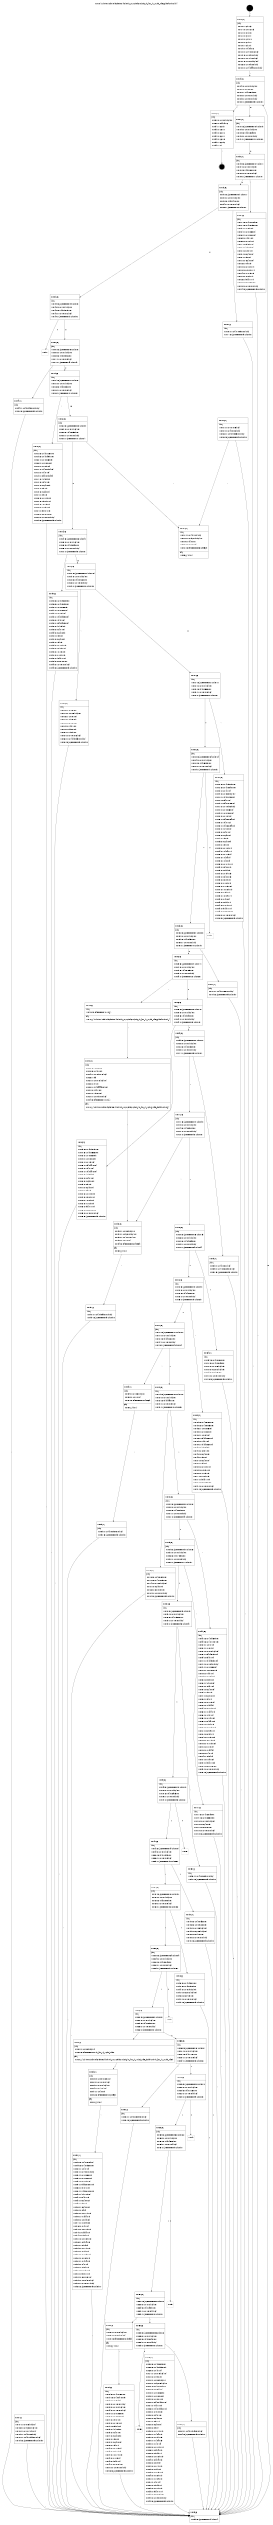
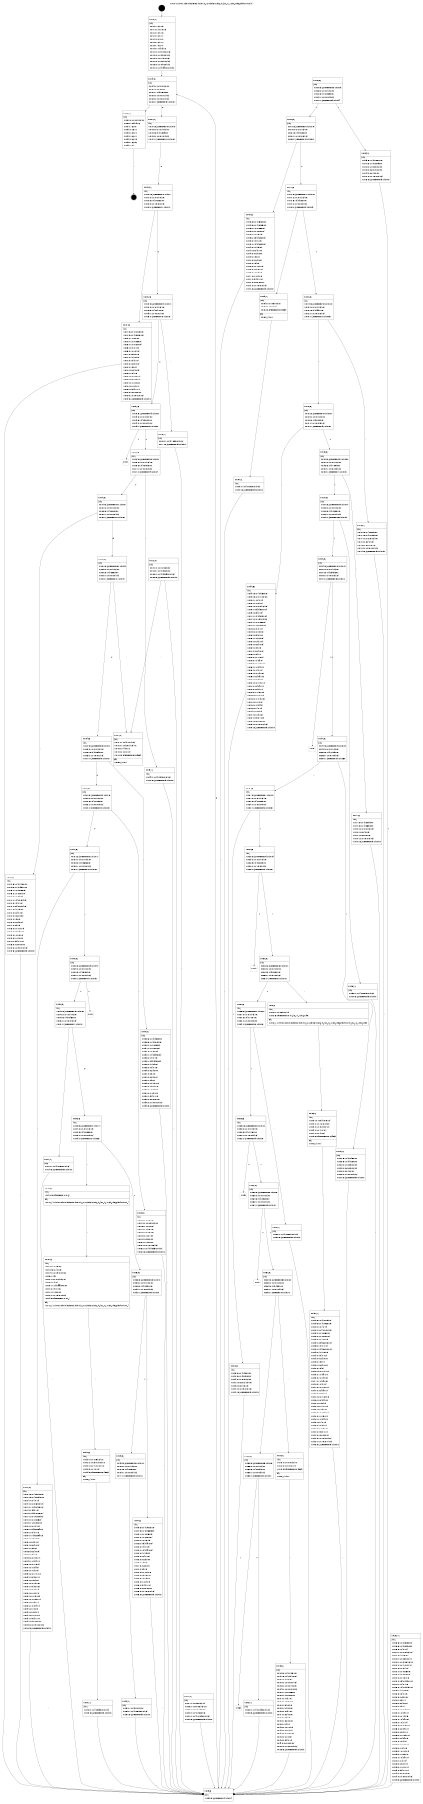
(189, 1125) -> none
